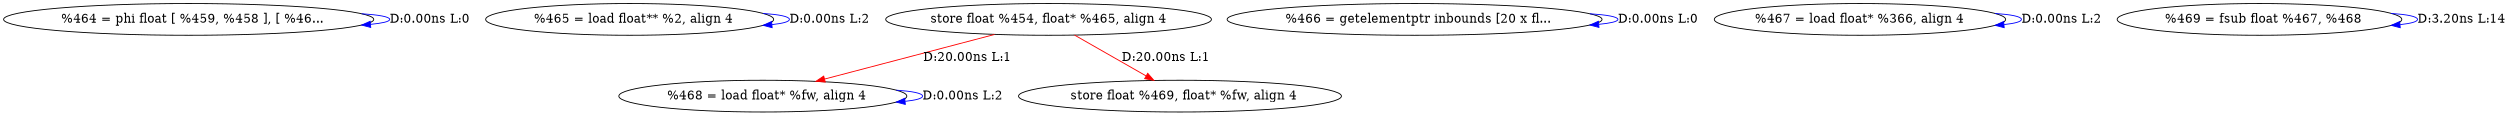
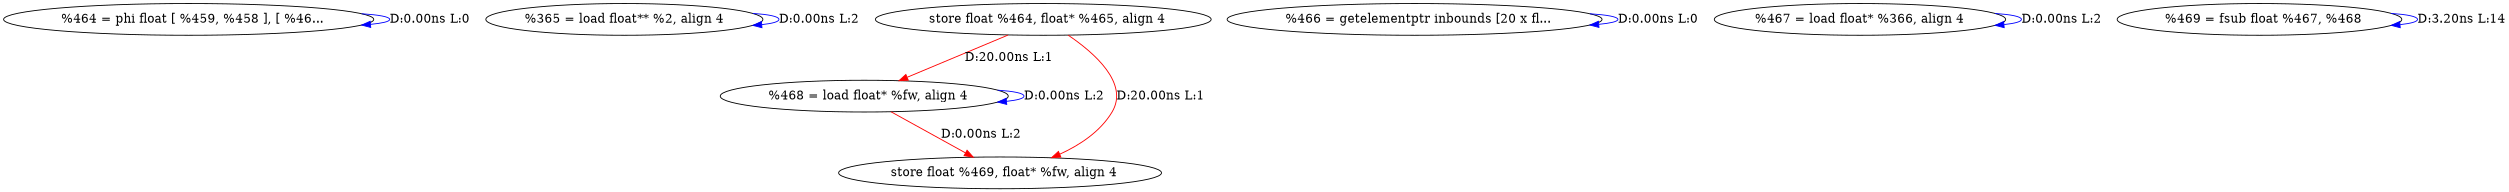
(630, 19) -> (624, 19)
(1049, 19) -> (1043, 19)
none -> (928, 132)
